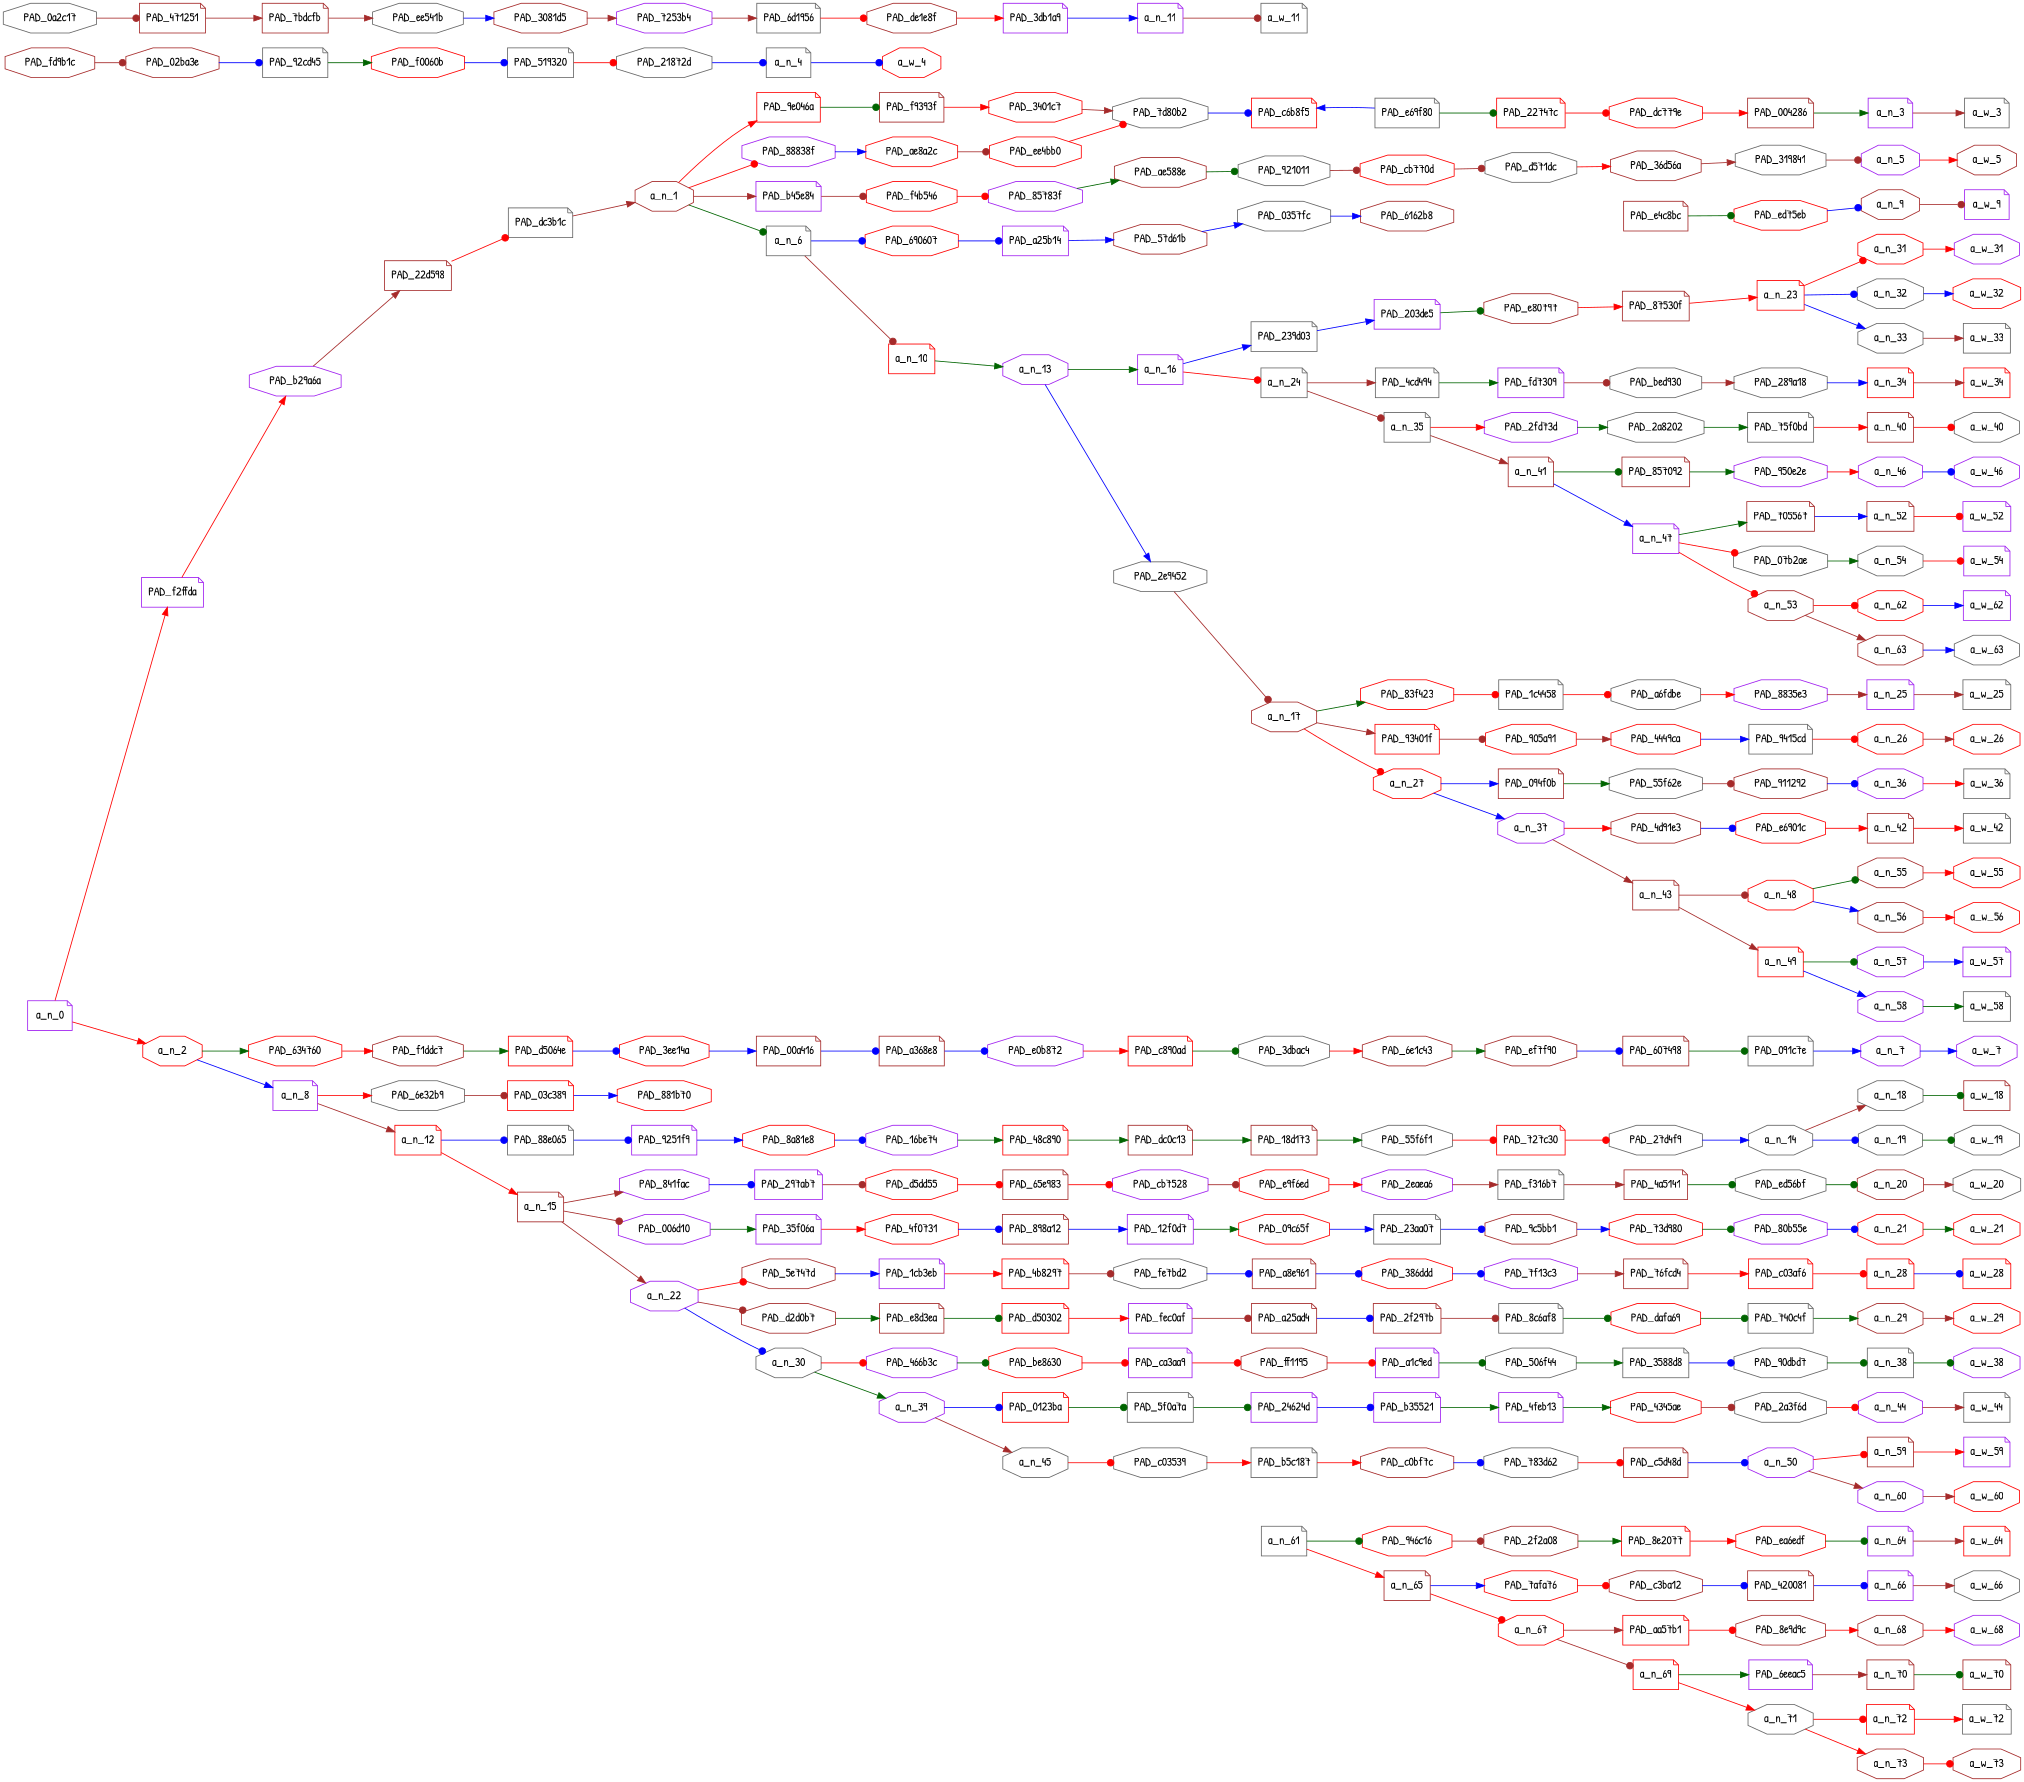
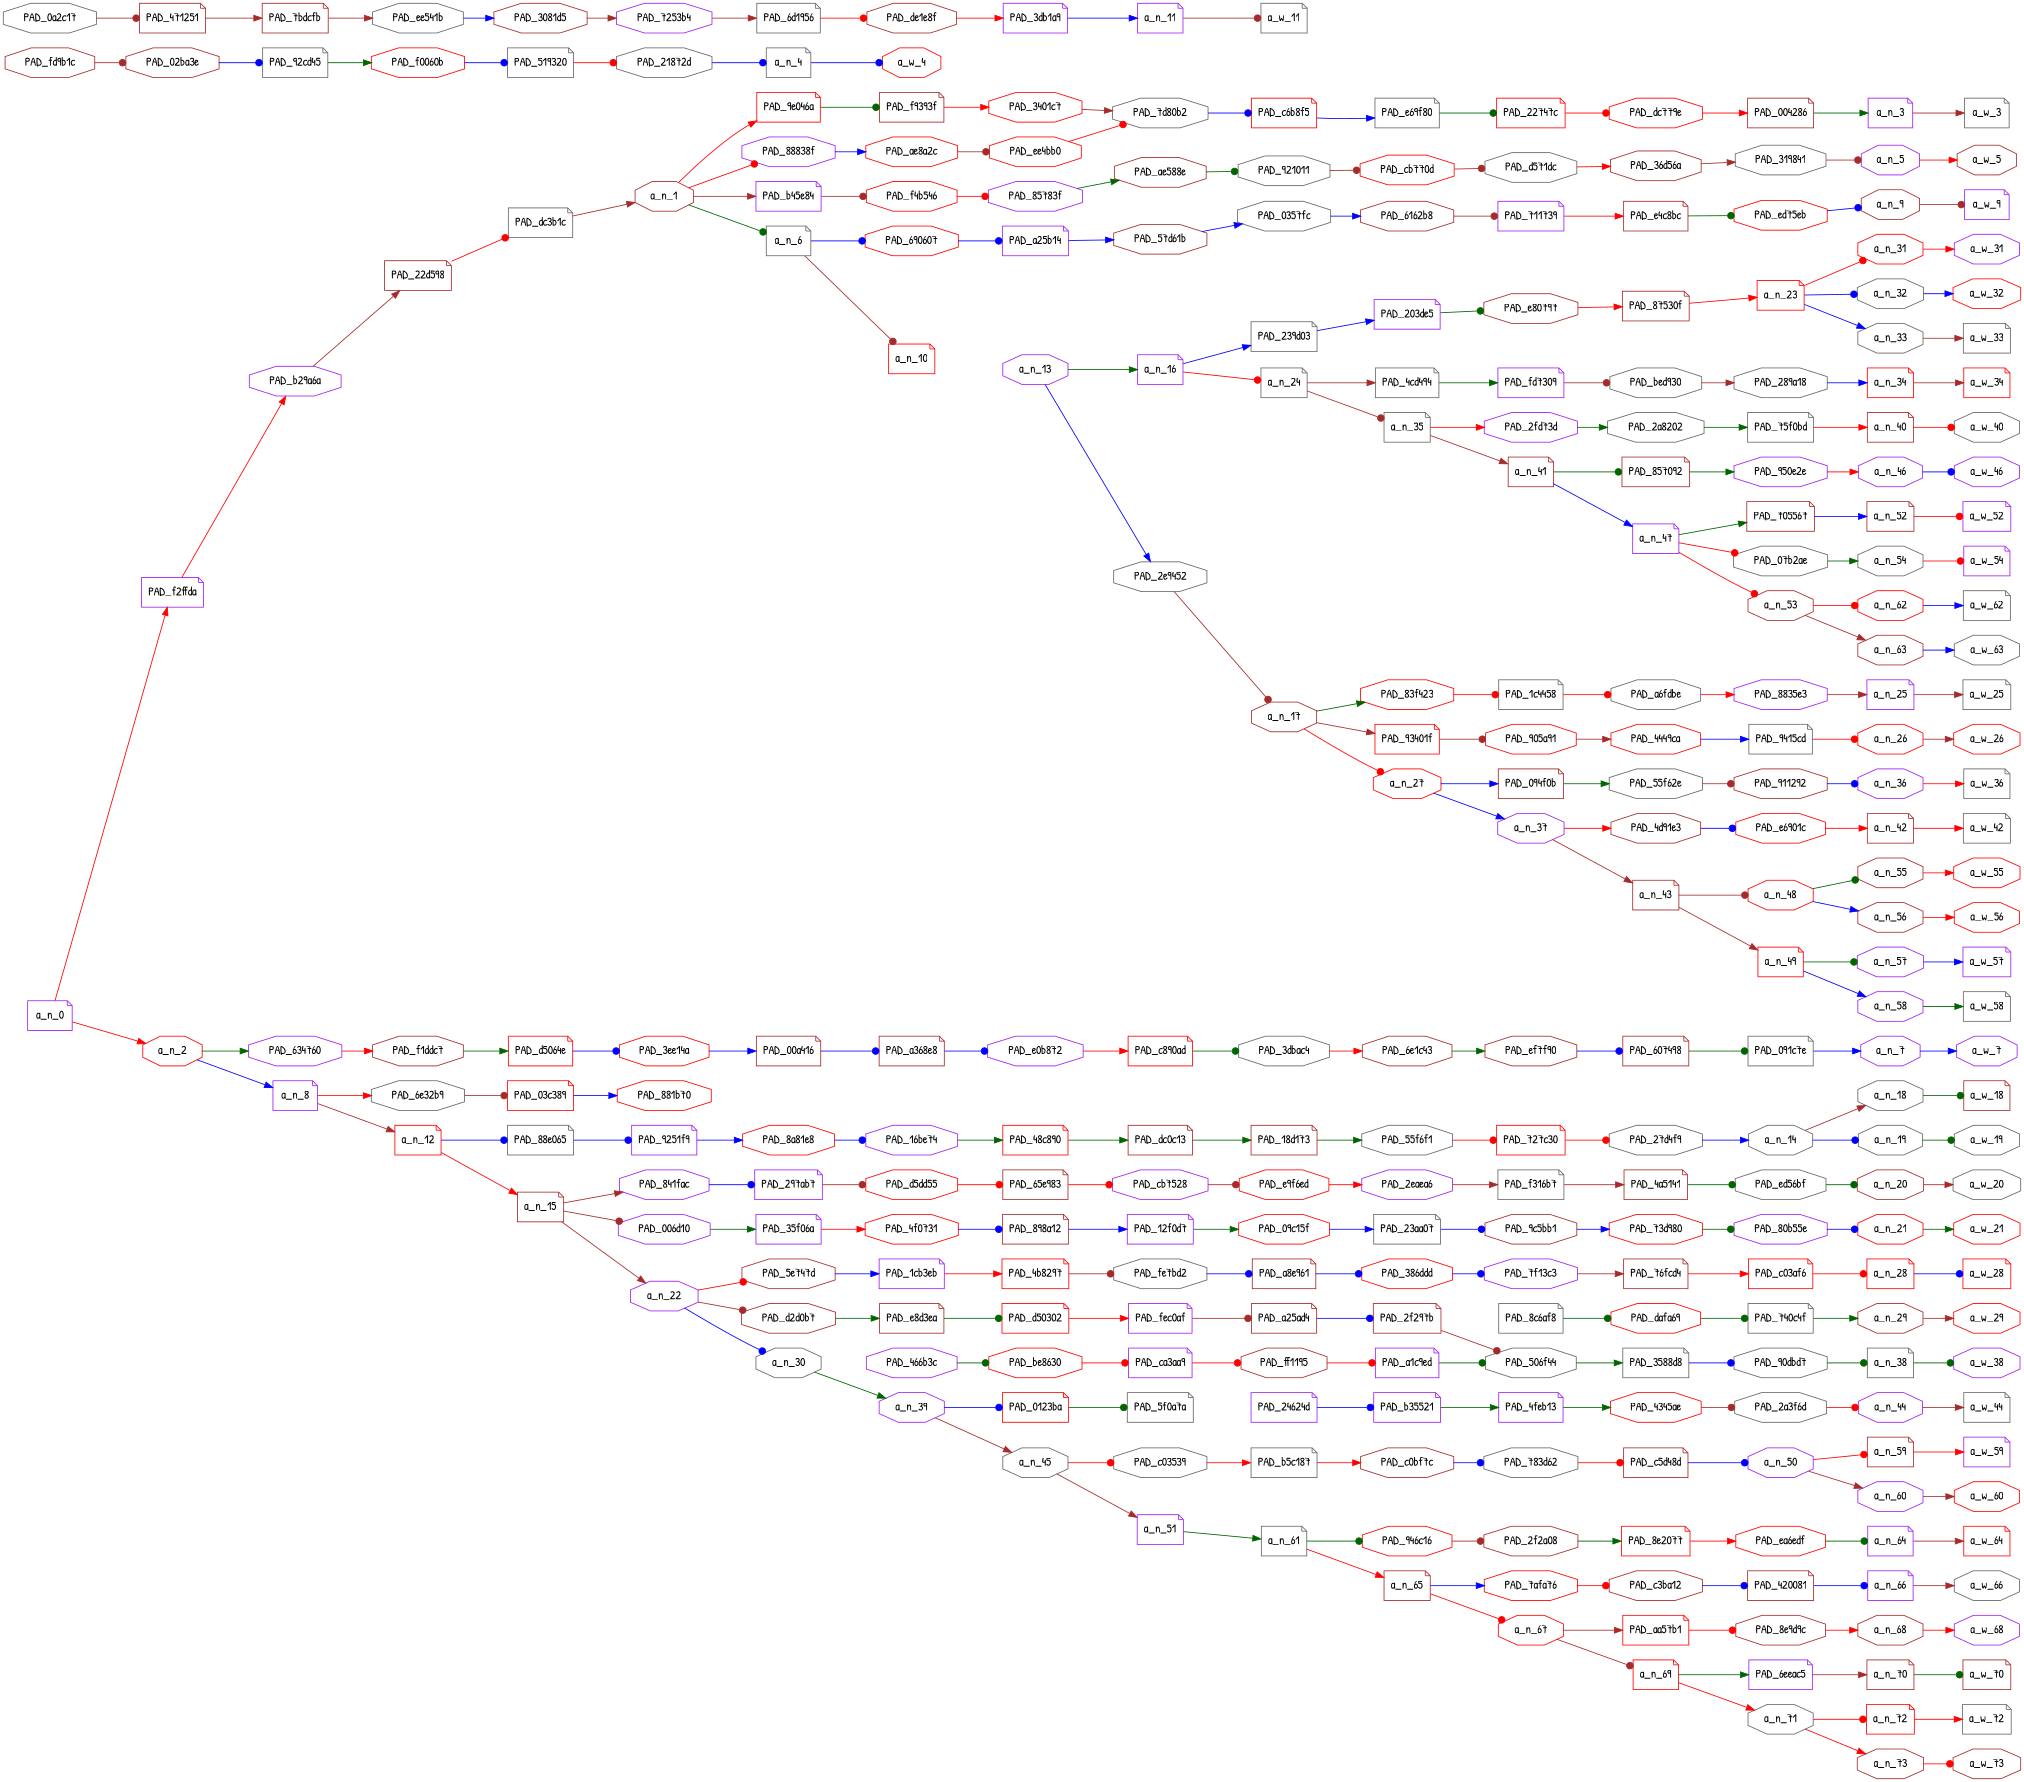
(1350, 107) -> (1342, 119)
none -> (1531, 216)
(965, 363) -> none
(1987, 606) -> (1987, 606)
(295, 1051) -> (295, 1051)
(1284, 1229) -> (1284, 1229)
(1466, 1318) -> (1467, 1340)
(840, 1363) -> none
(1219, 1407) -> none
none -> (1160, 1530)
